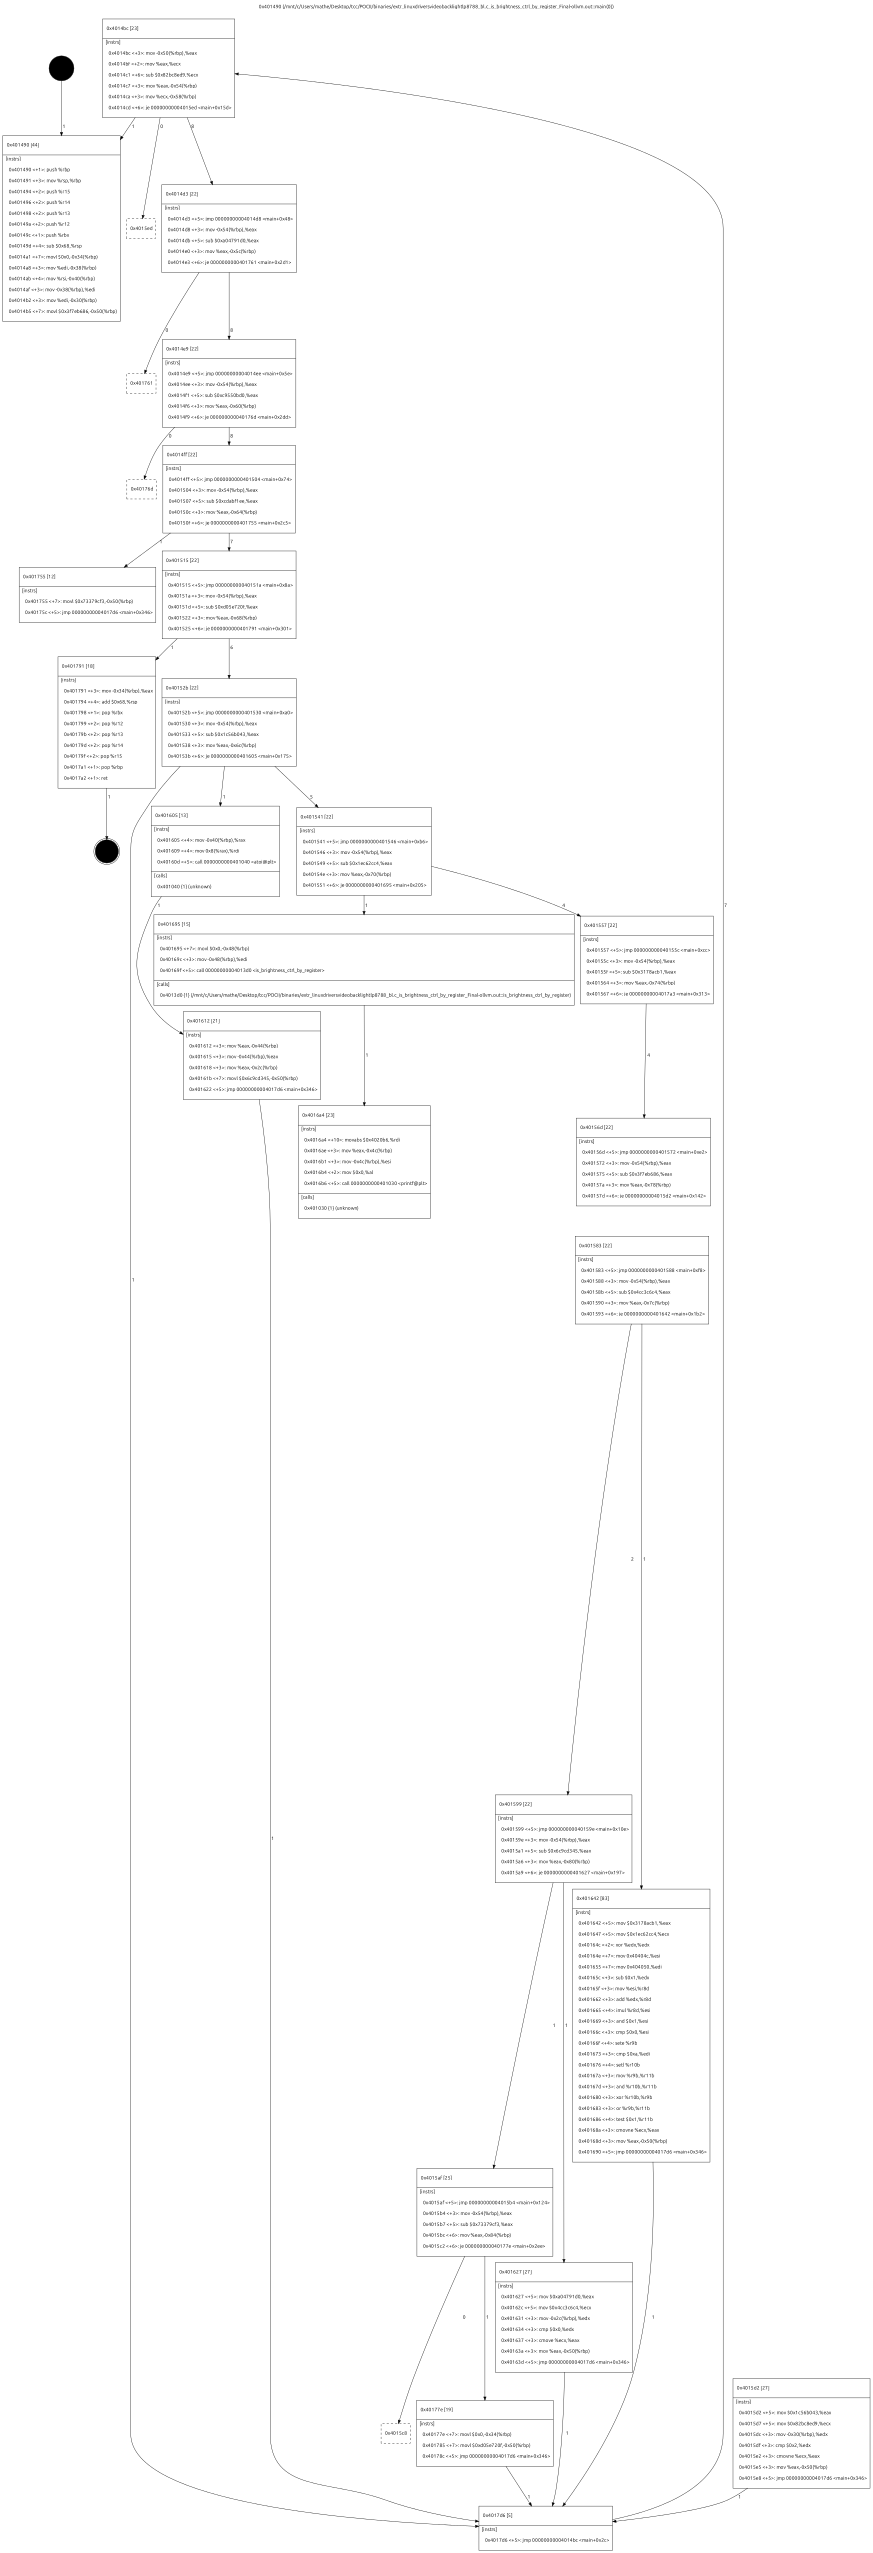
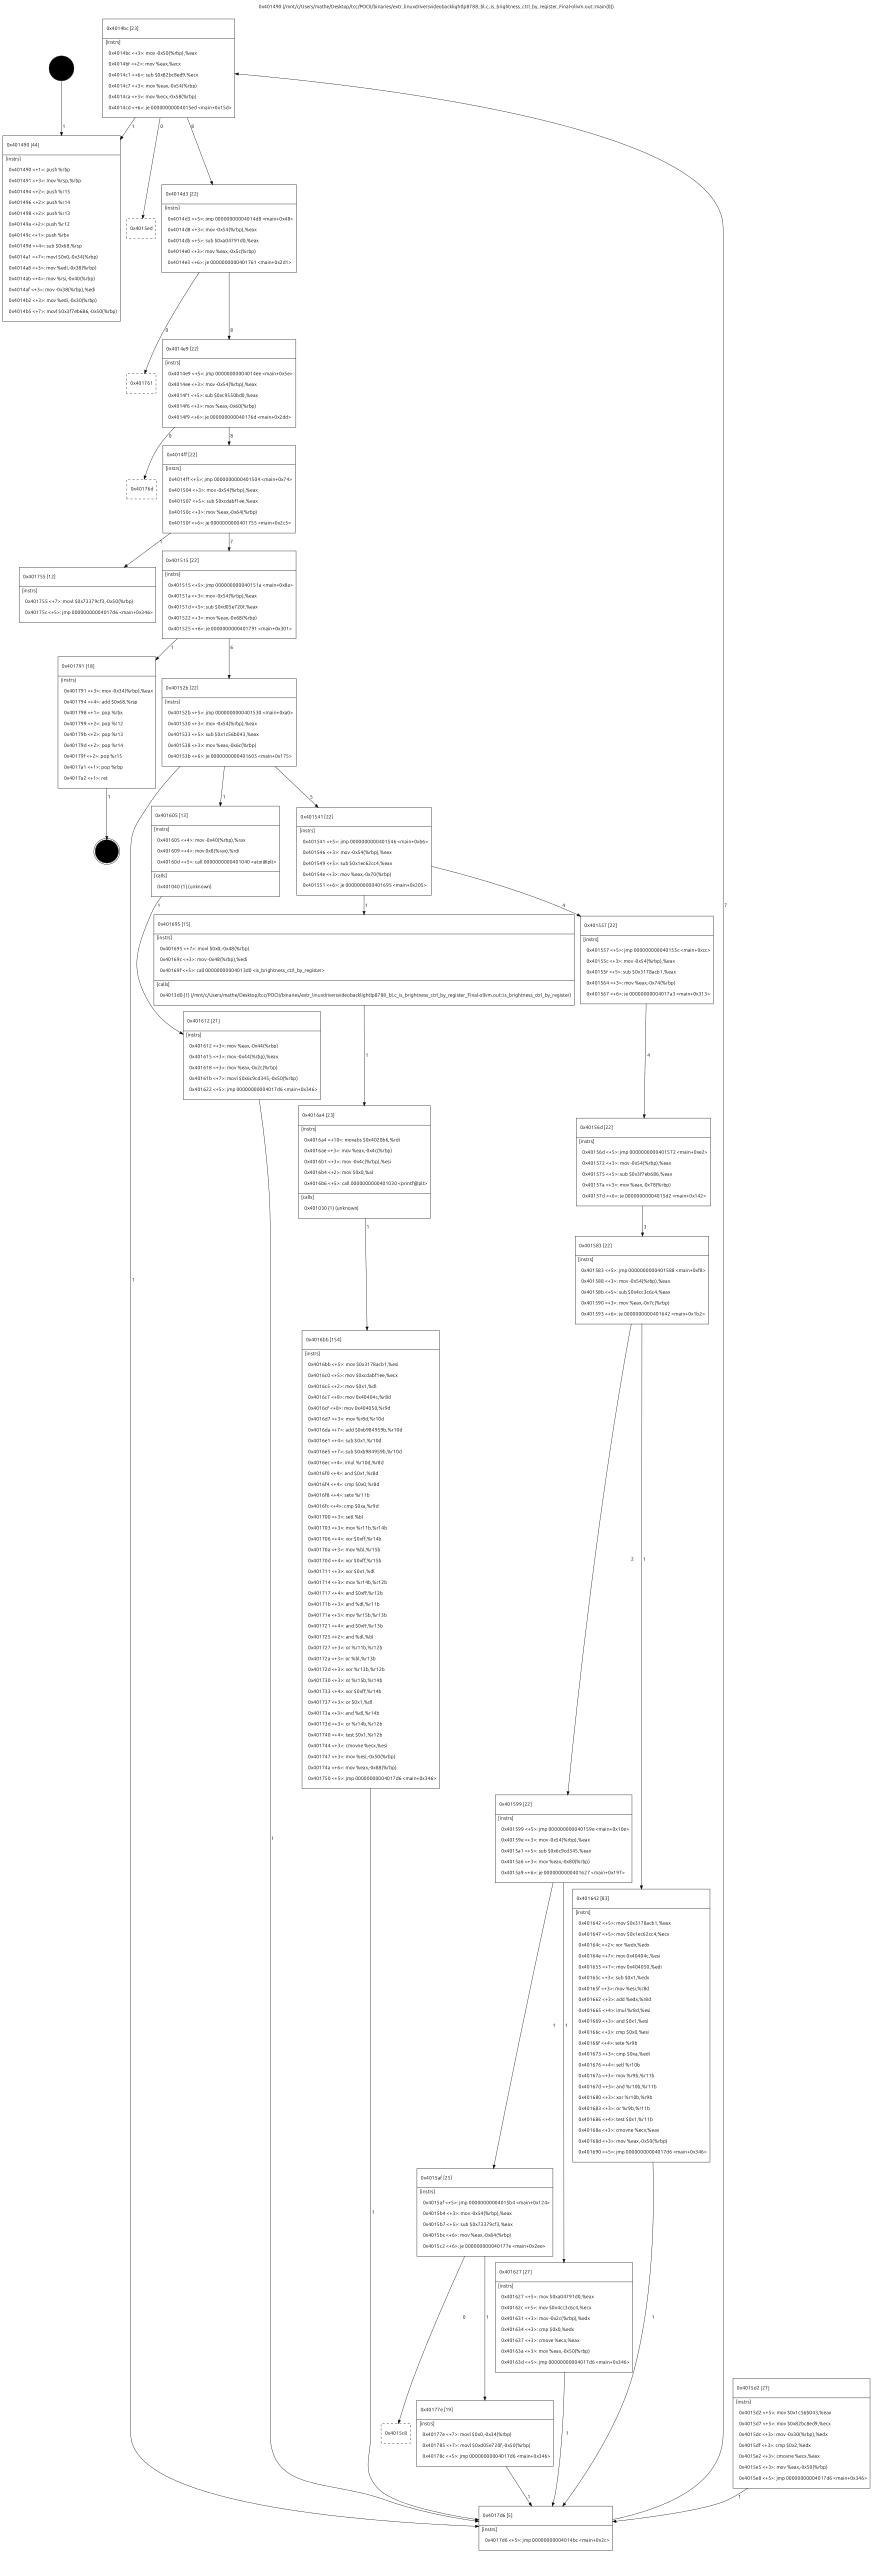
none -> (643, 1219)
none -> (371, 1559)
